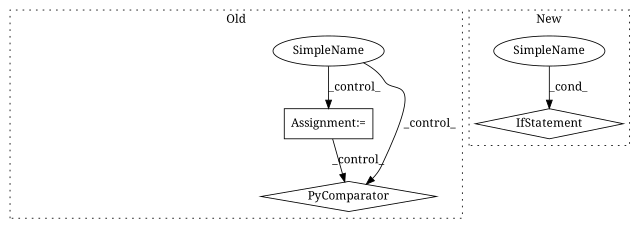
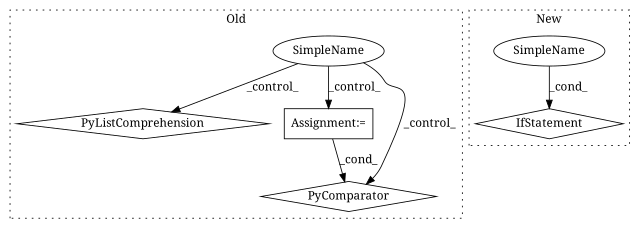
none -> (143, 124)
(359, 160) -> (359, 160)
